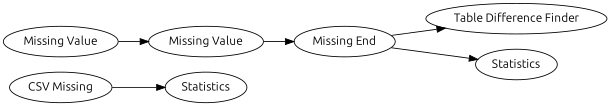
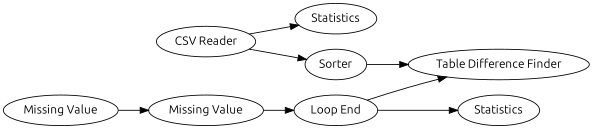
(345, 42) -> (336, 110)
none -> (336, 64)
(61, 87) -> (206, 42)
